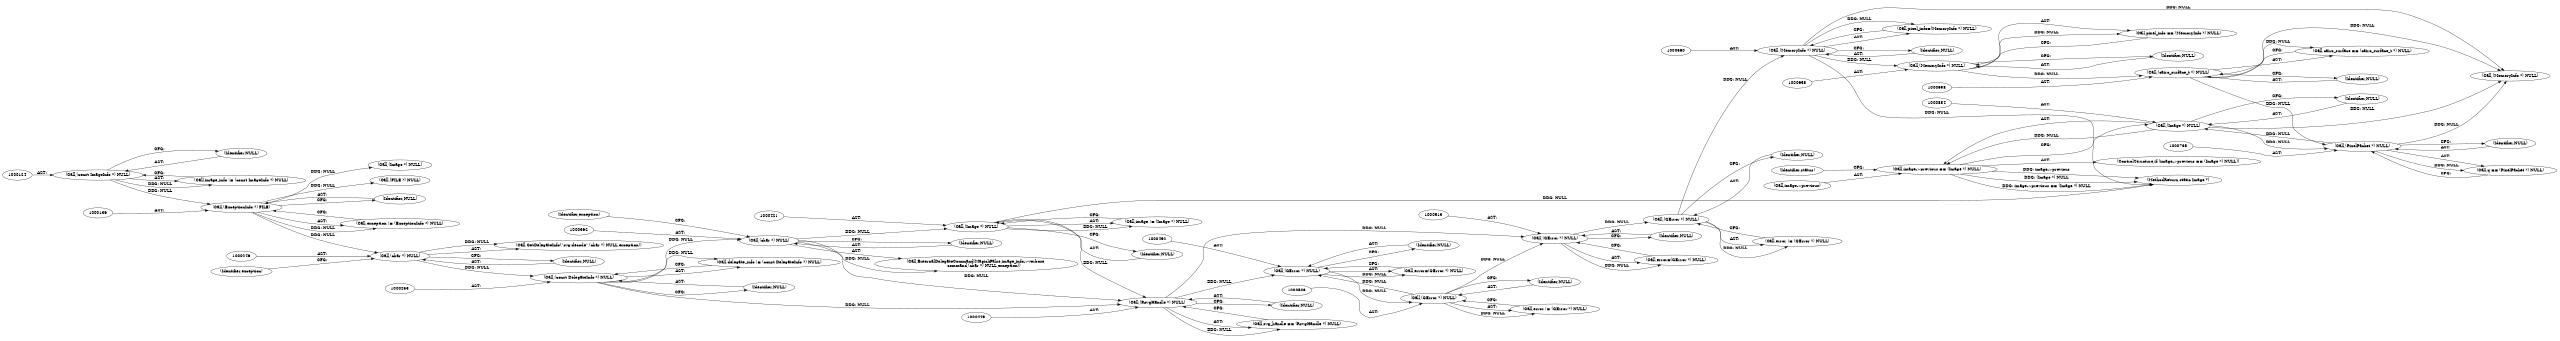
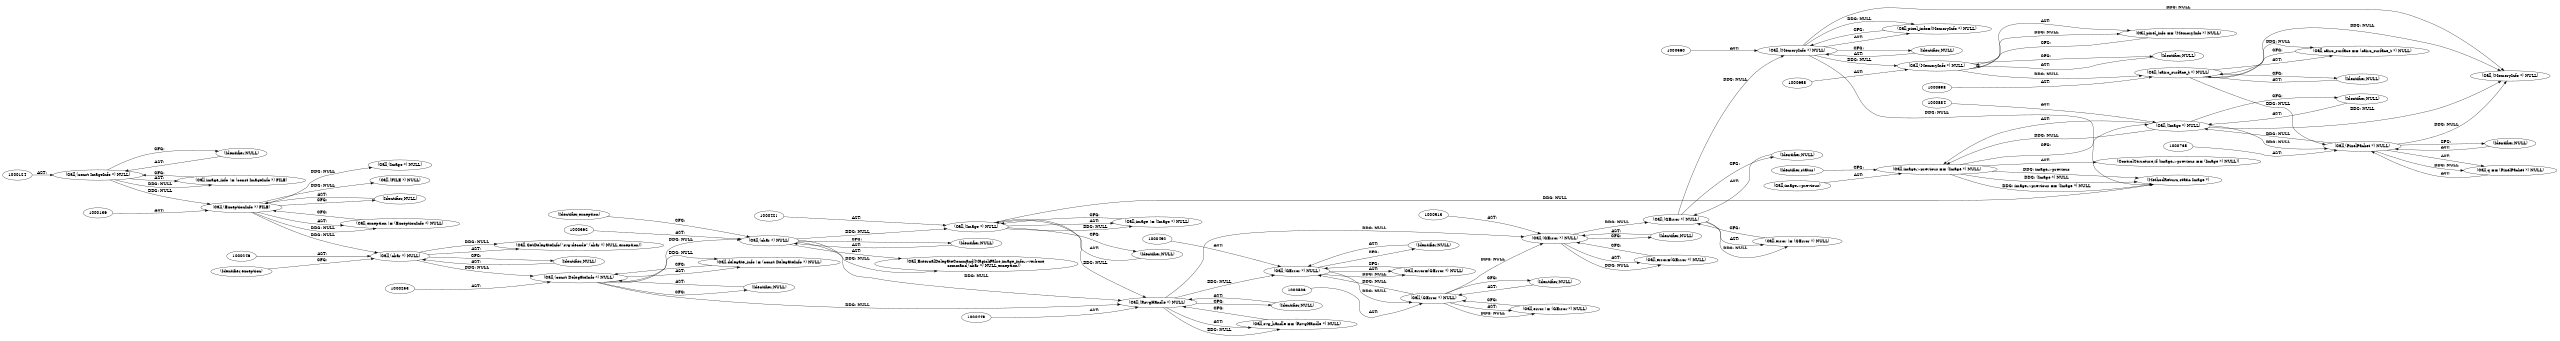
(2446, 173) -> (2446, 173)
(241, 180) -> (241, 180)
